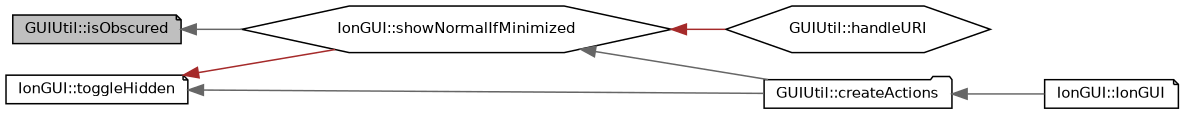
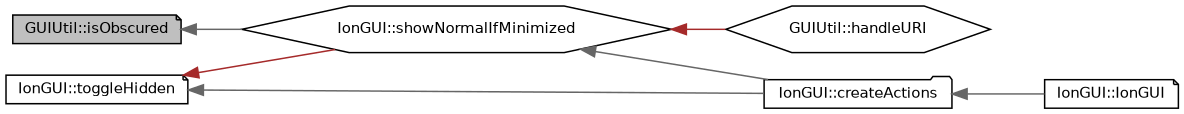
(858, 94) -> (858, 94)
